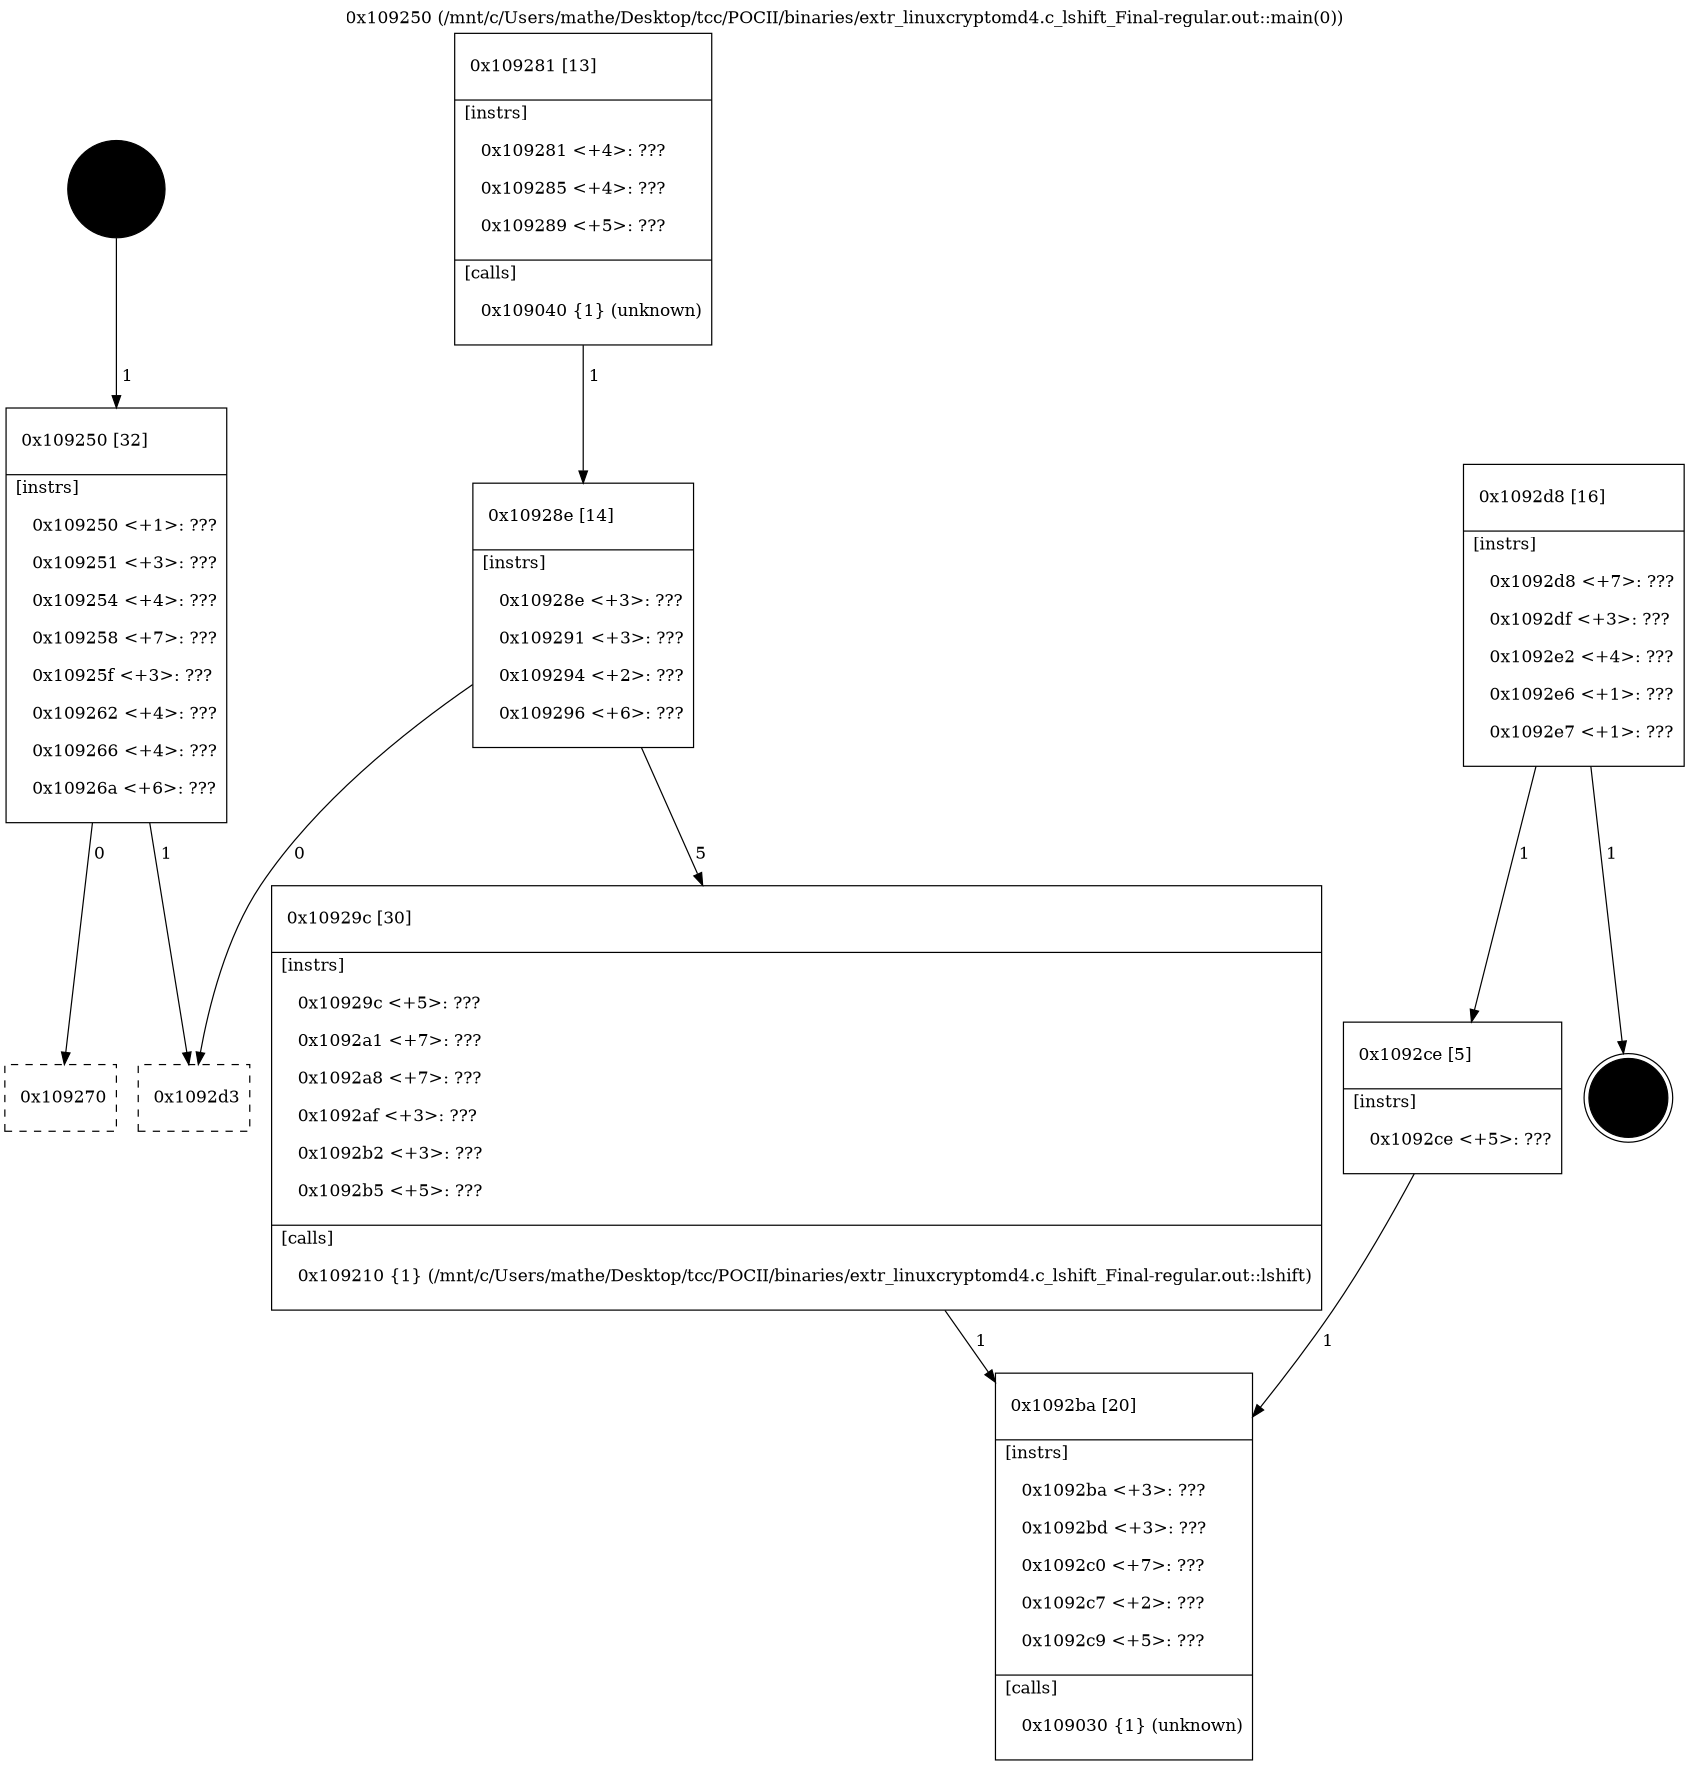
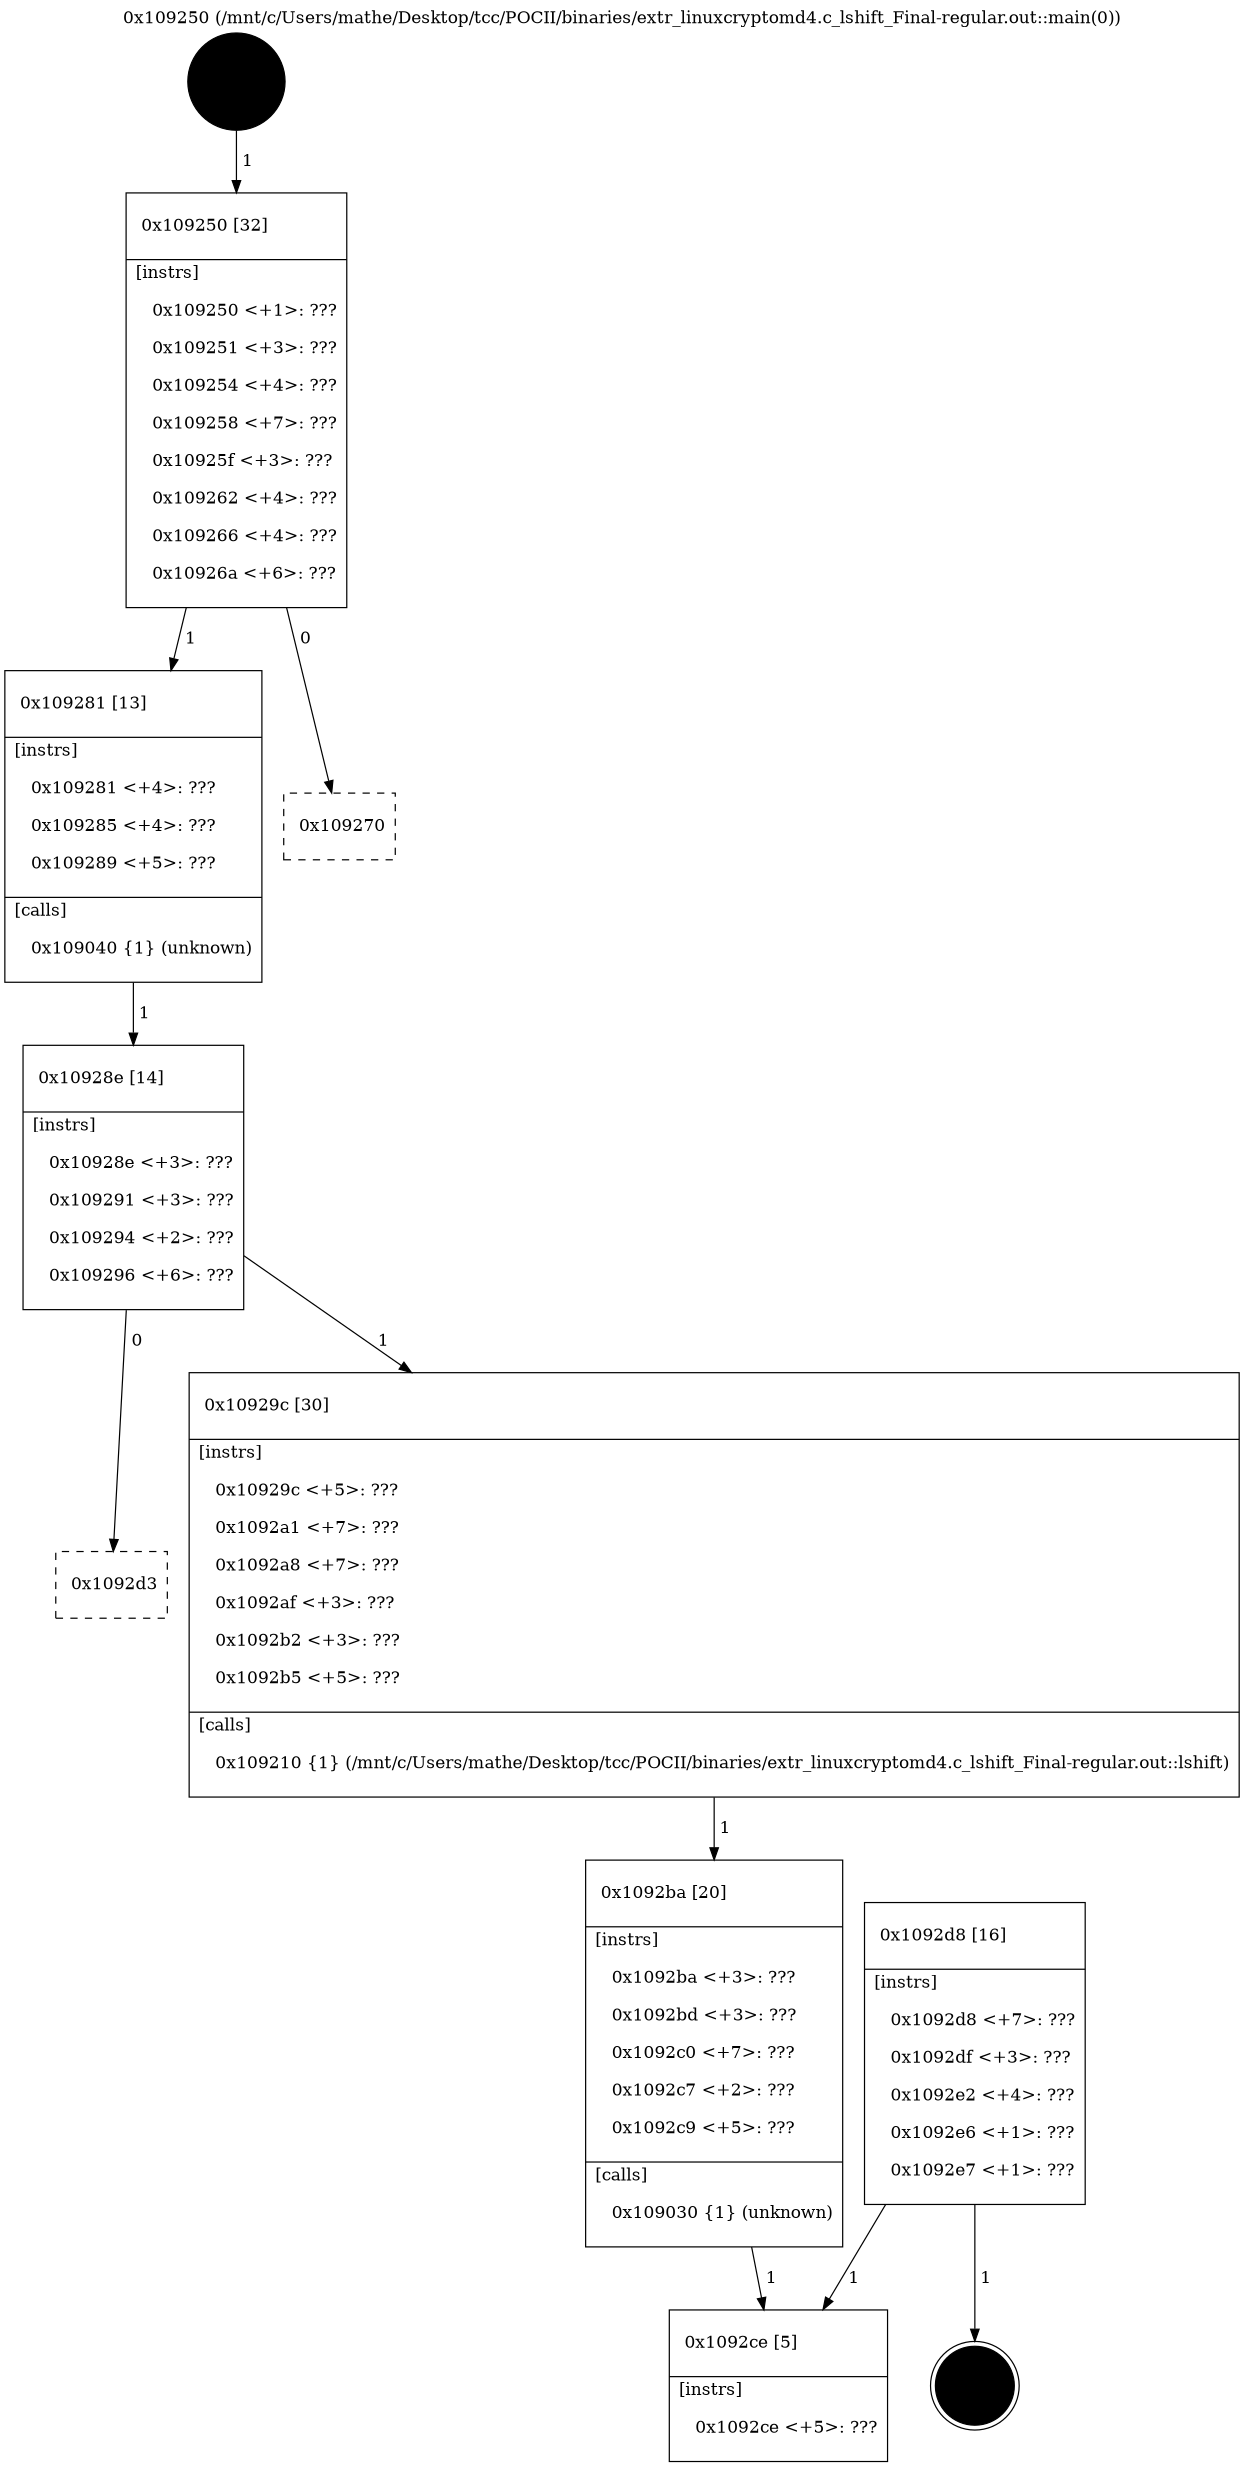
(698, 854) -> (381, 1341)
(168, 938) -> (180, 633)
(1343, 1295) -> (757, 2272)
